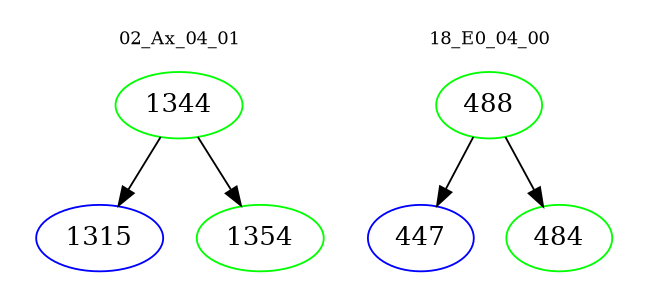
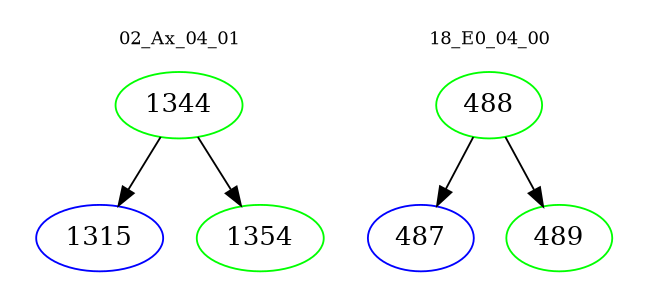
(421, 238) -> (421, 238)
(559, 238) -> (559, 238)
